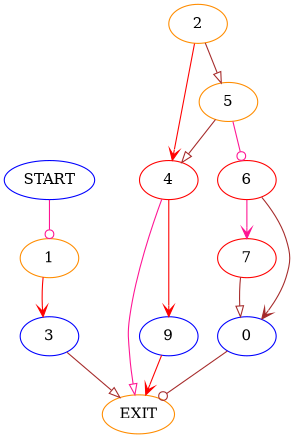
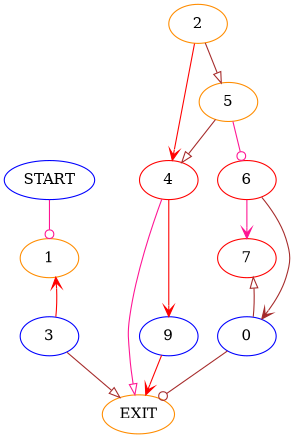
(42, 292) -> (57, 303)
(240, 292) -> (254, 303)
